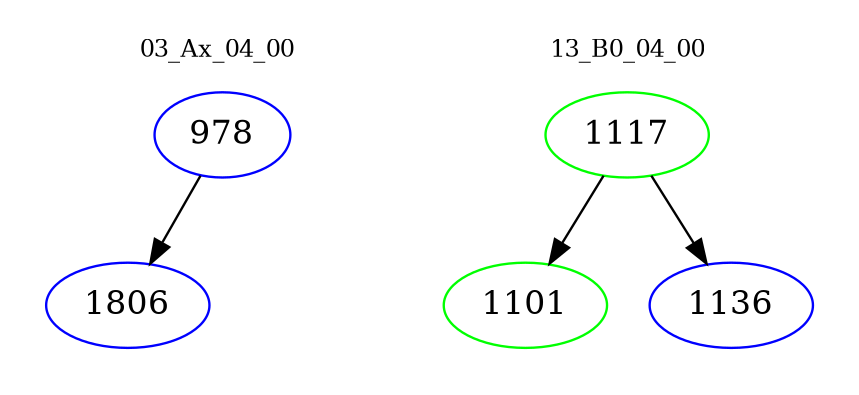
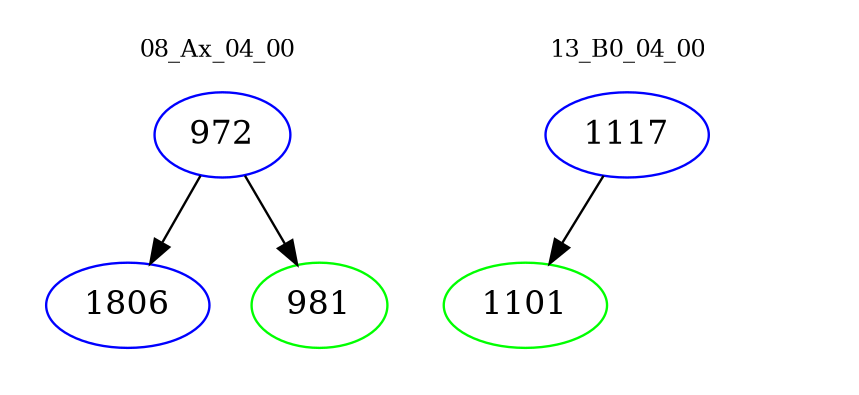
(218, 51) -> (218, 51)
(222, 135) -> (222, 135)
(627, 135) -> (627, 135)
none -> (320, 305)
(731, 305) -> none
